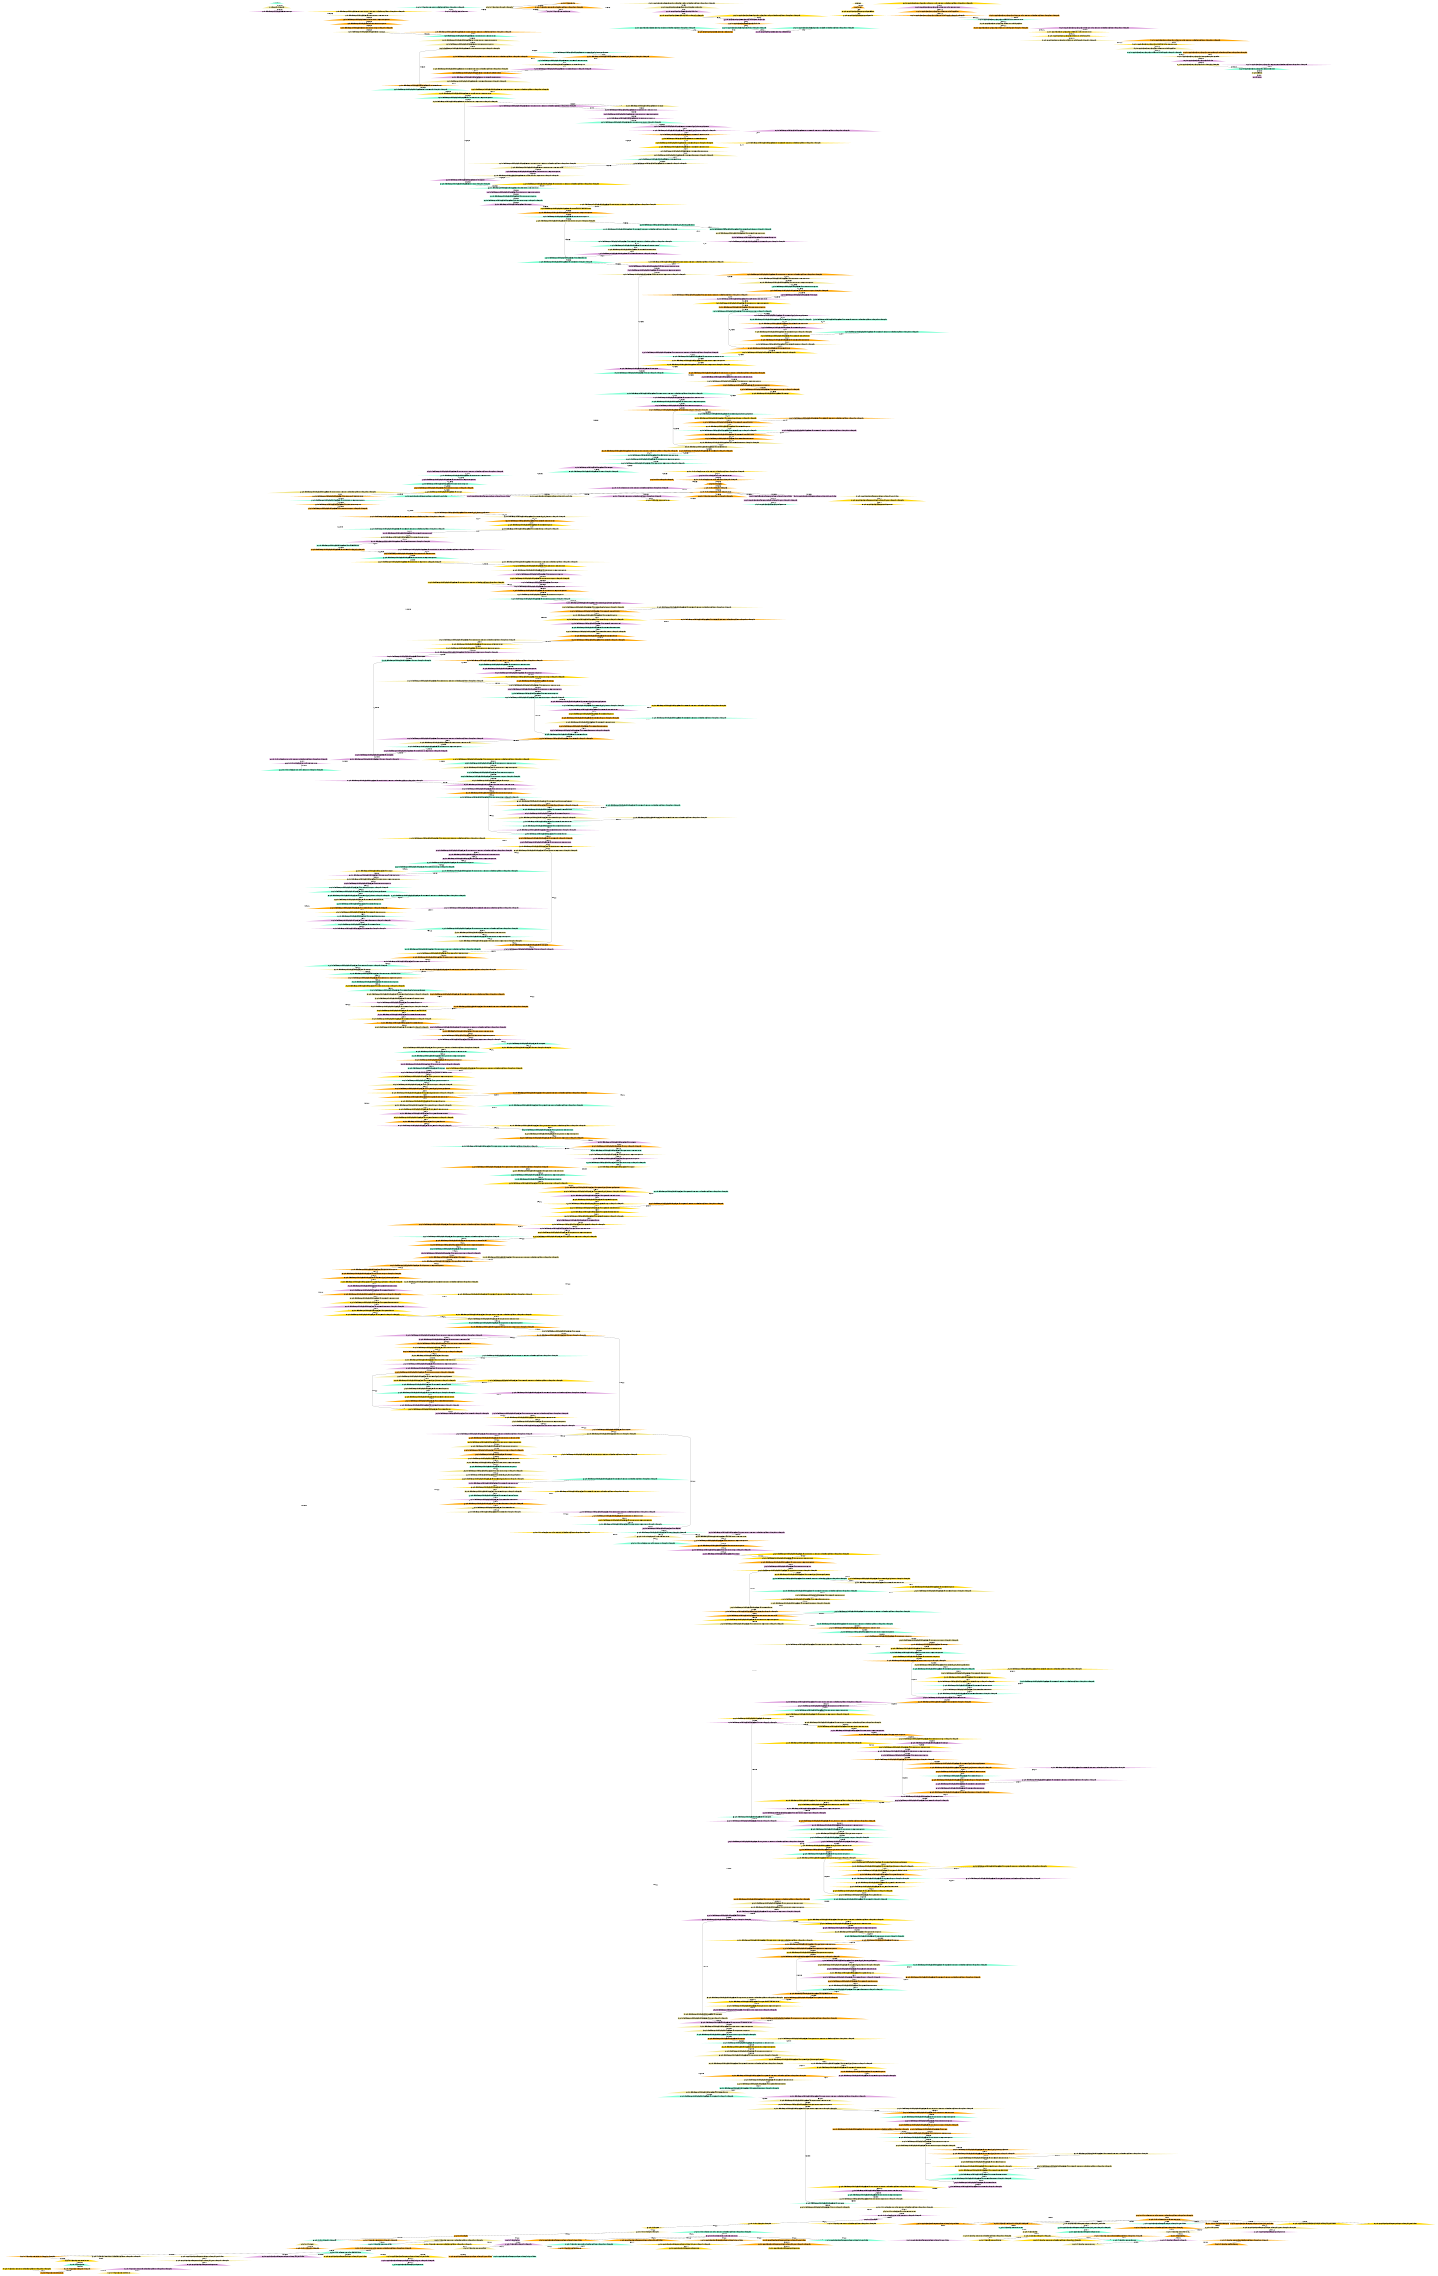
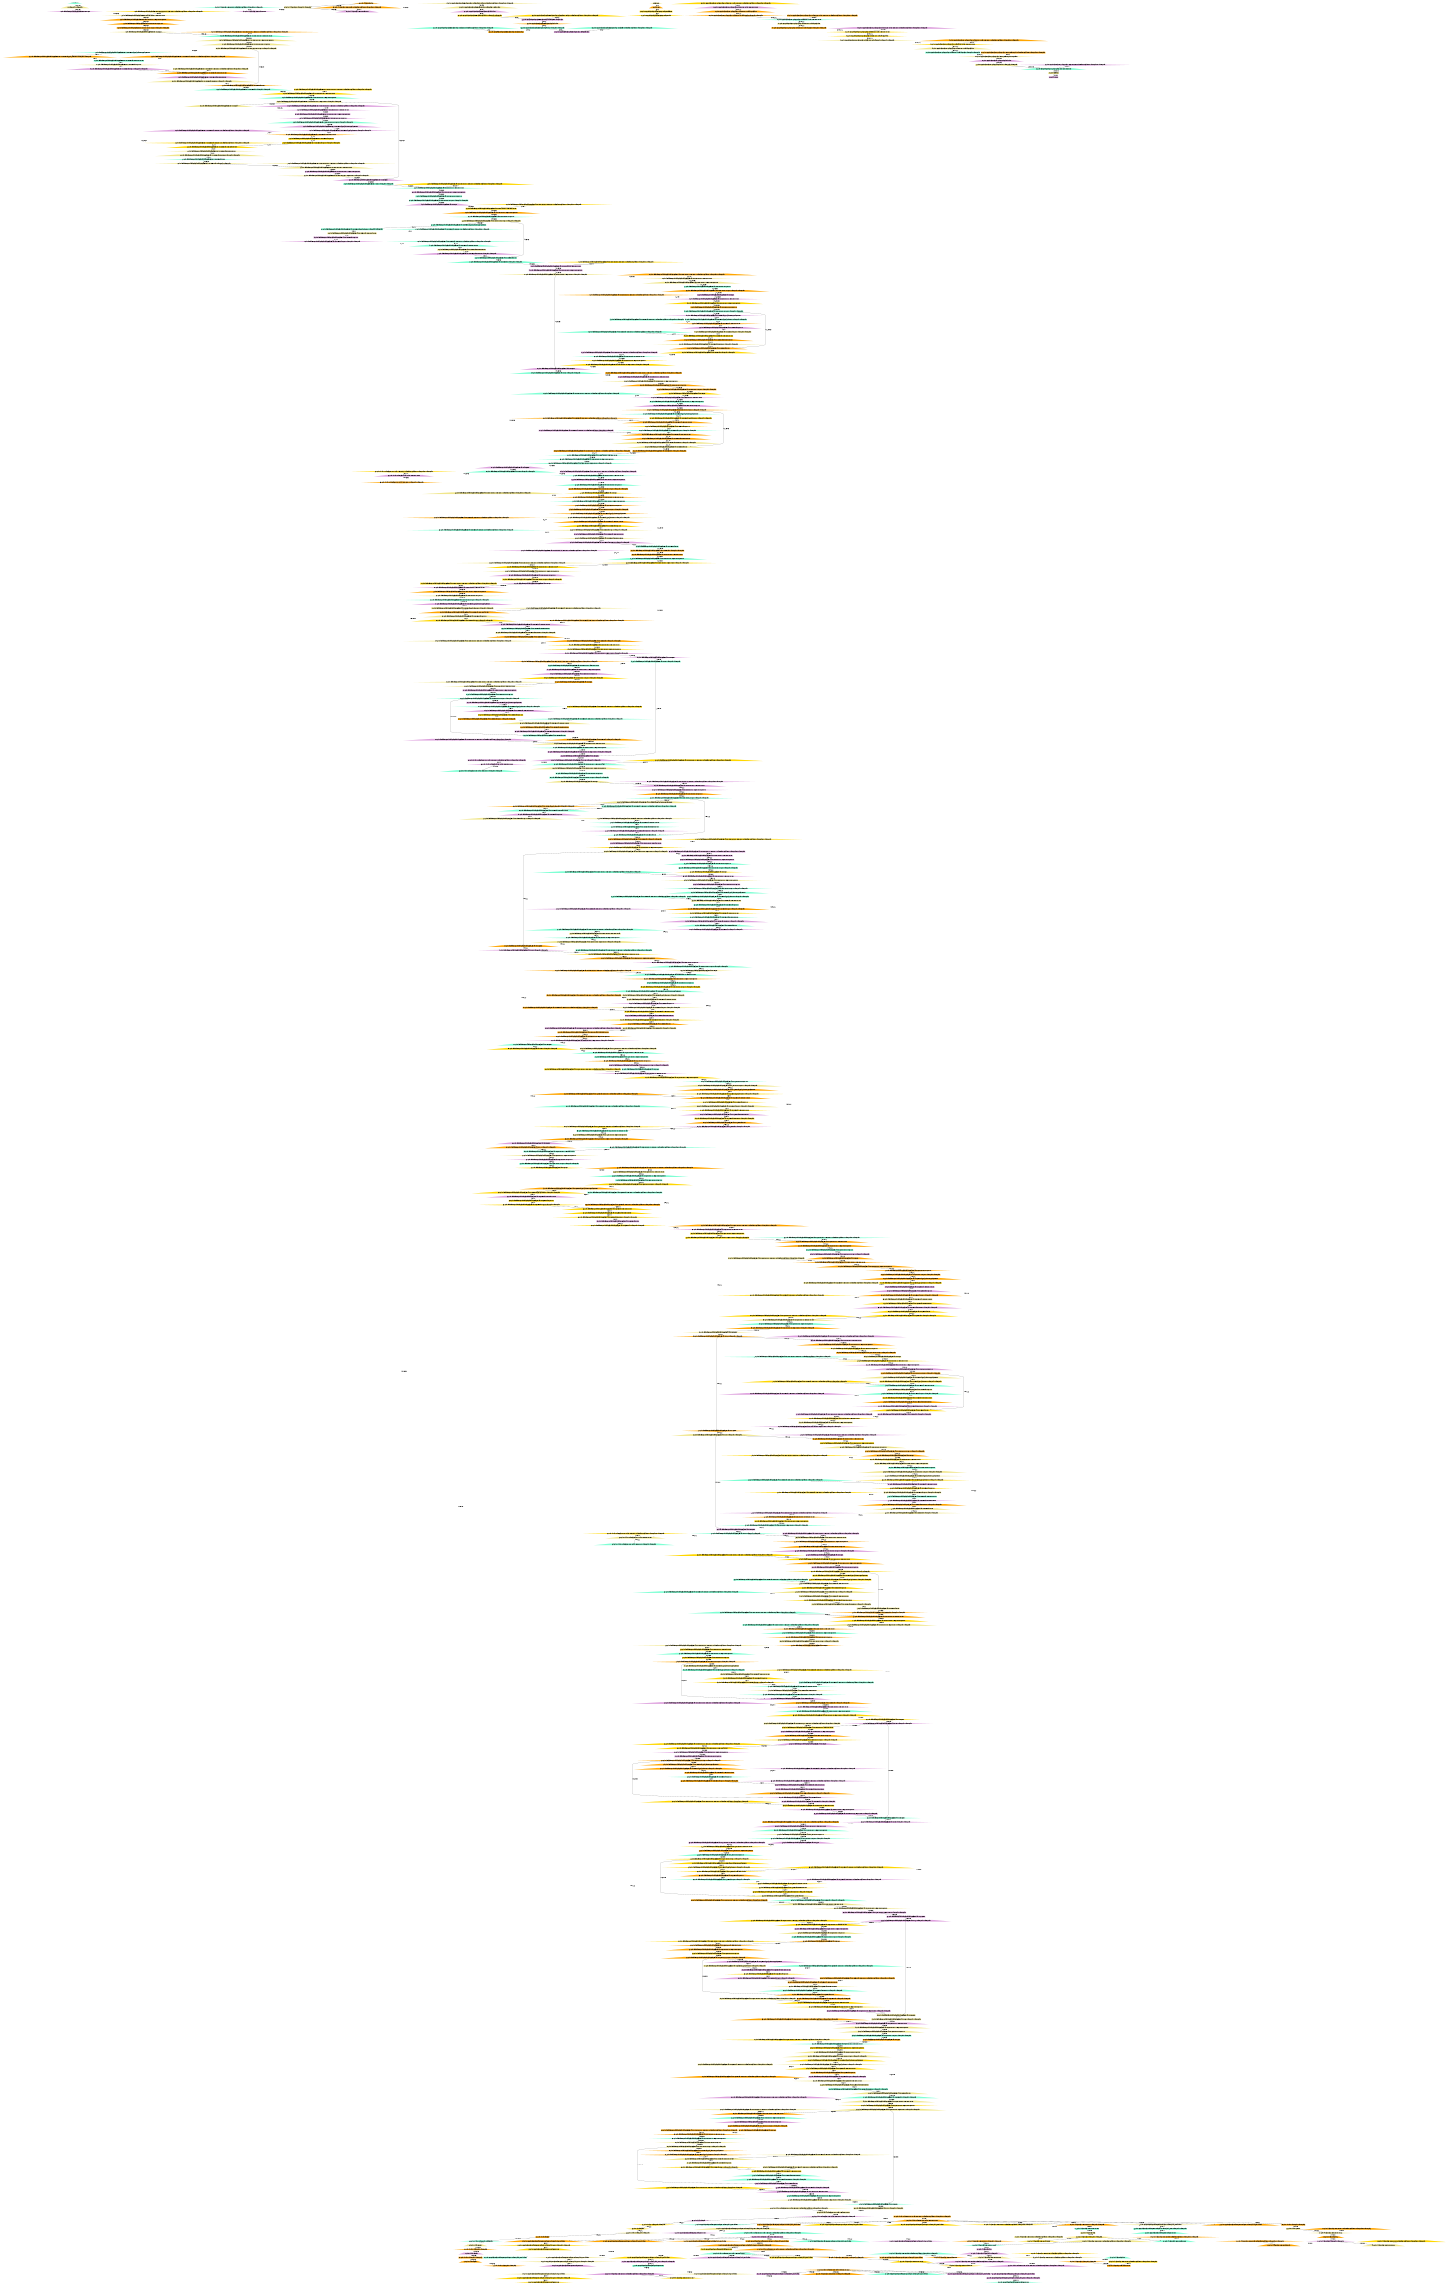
(861, 5) -> (657, 5)
(448, 2243) -> (984, 2247)
none -> (471, 2254)
(77, 2263) -> (937, 2264)
